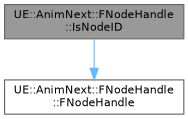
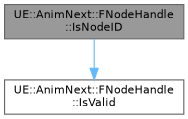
(94, 97) -> (94, 97)
